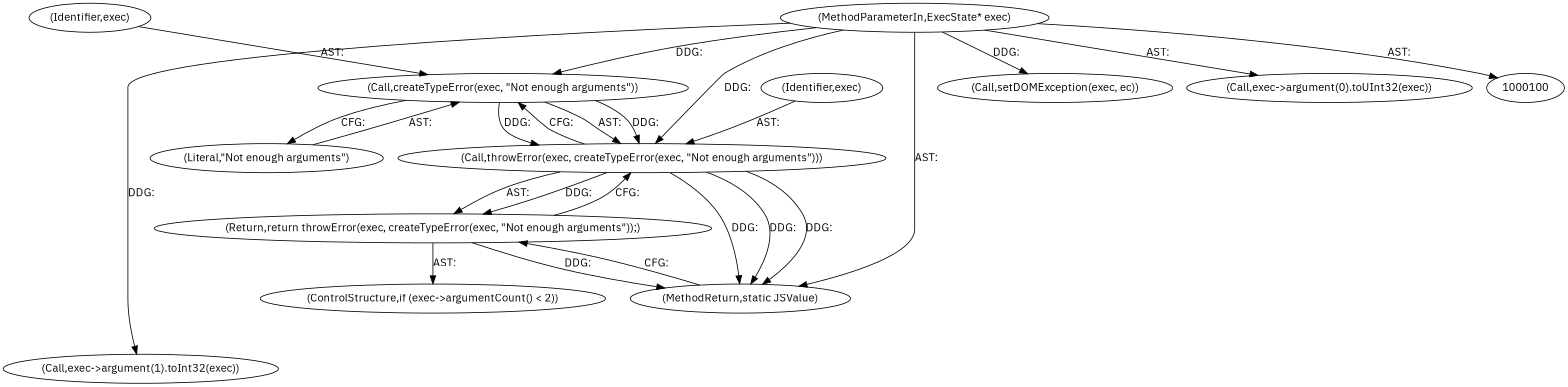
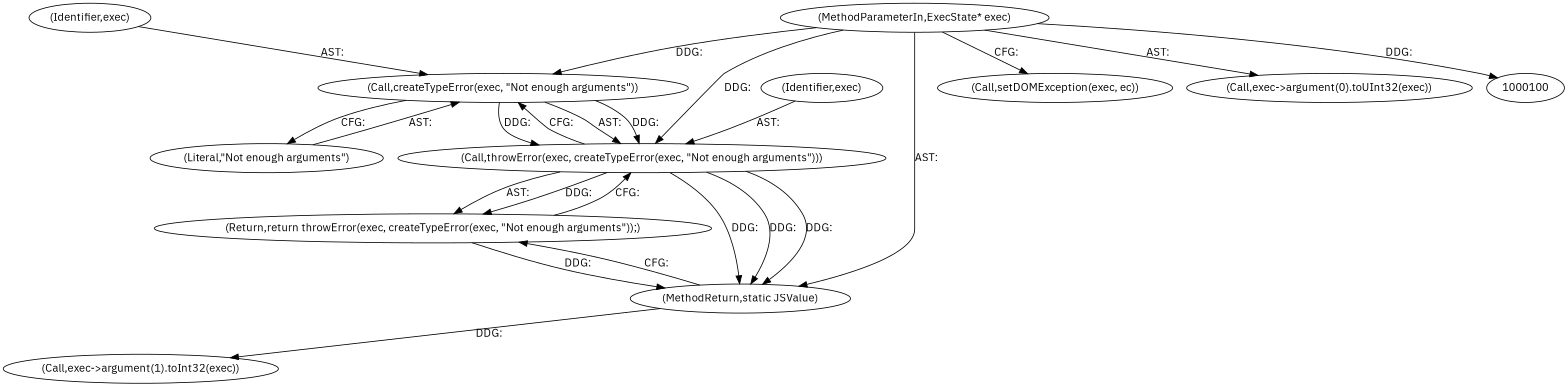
(327, 51) -> (449, 333)
(1008, 53) -> (1008, 53)
(1400, 53) -> (1400, 53)
(433, 299) -> none
